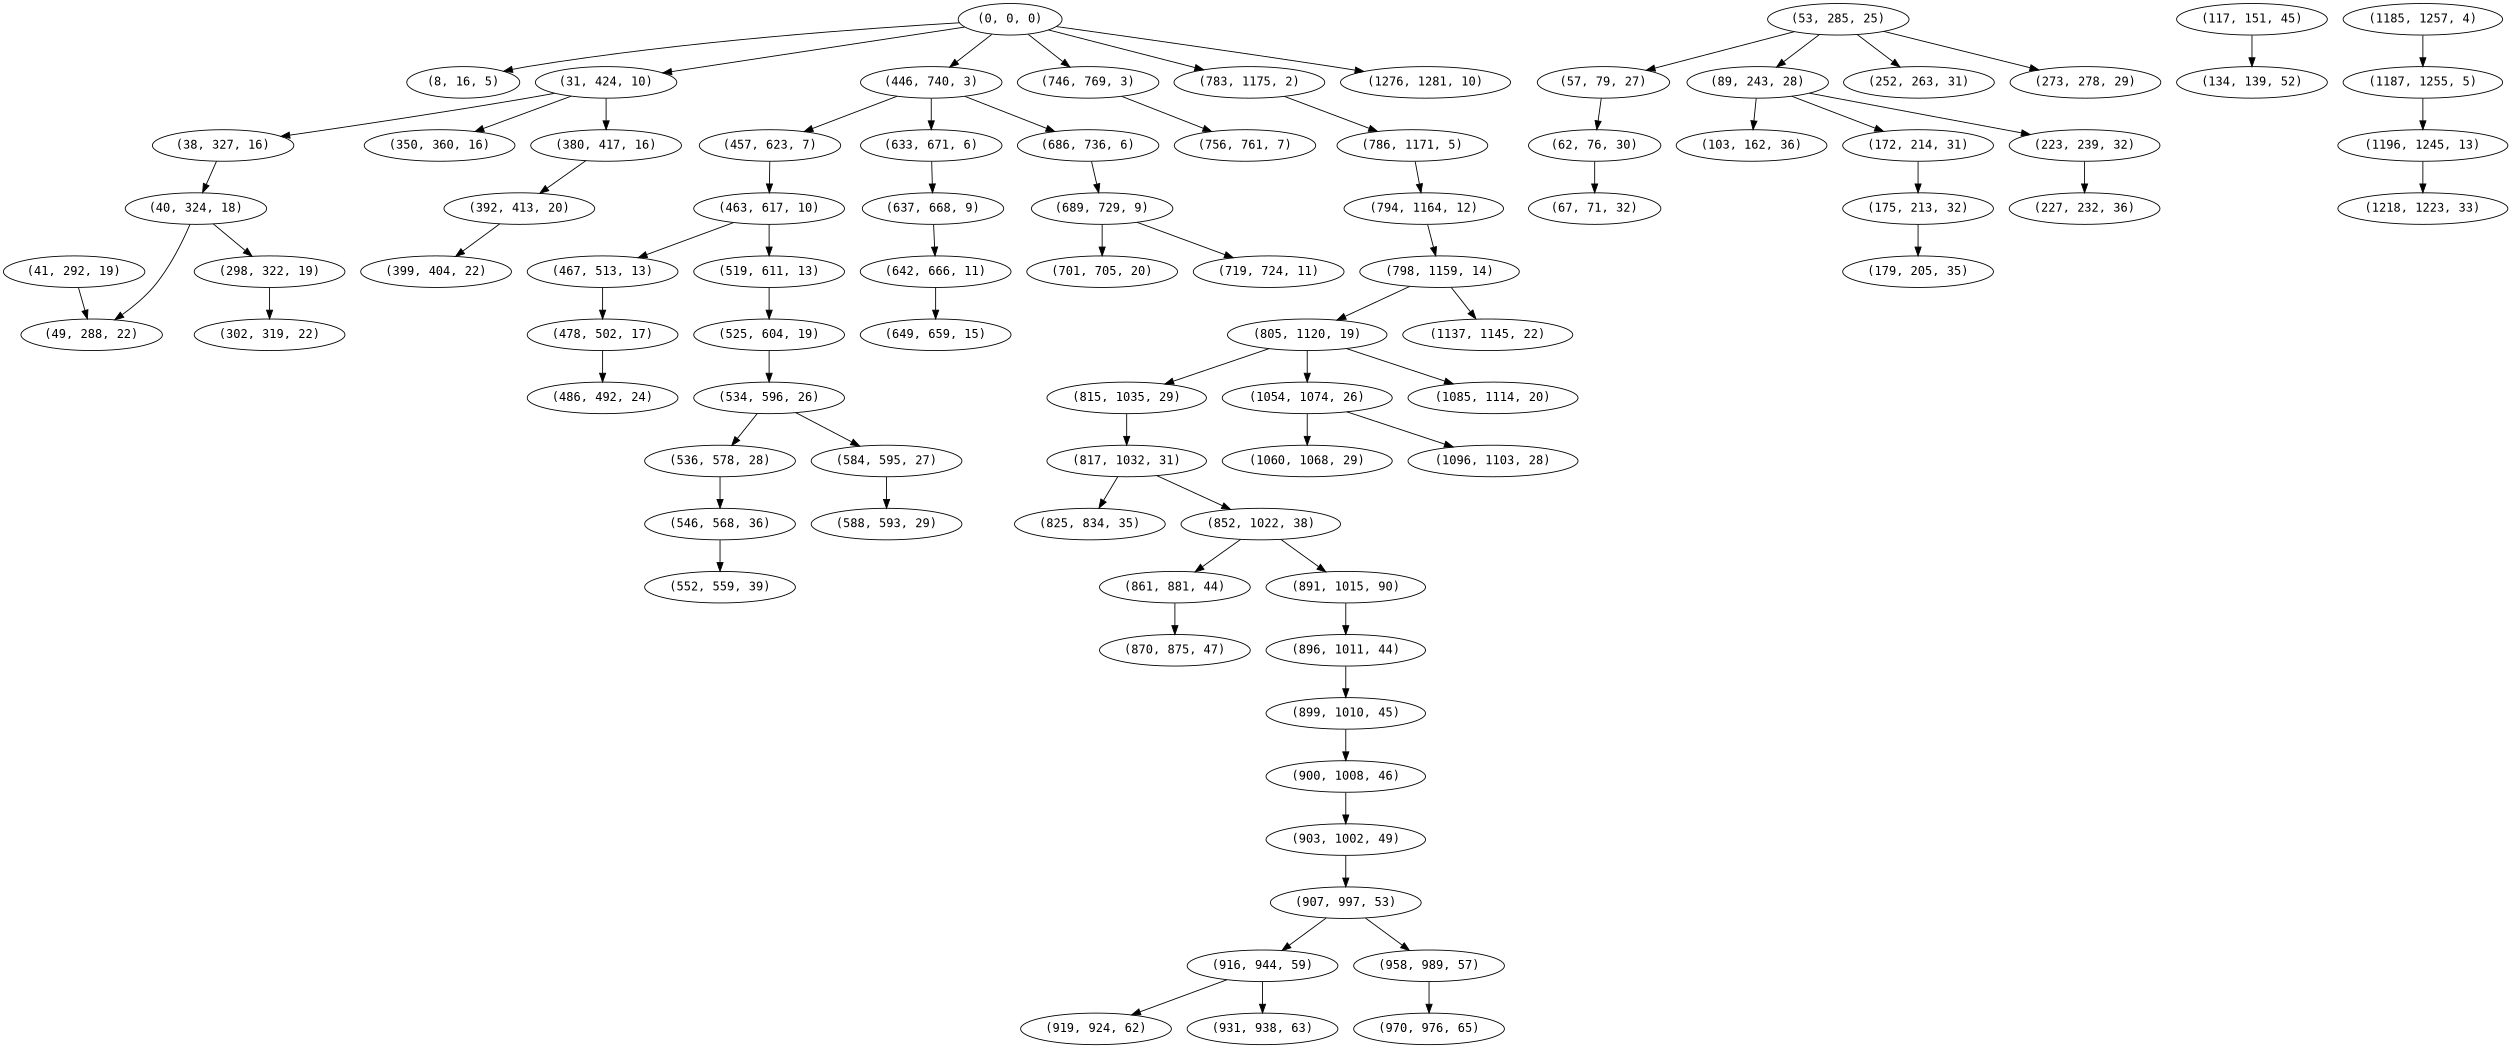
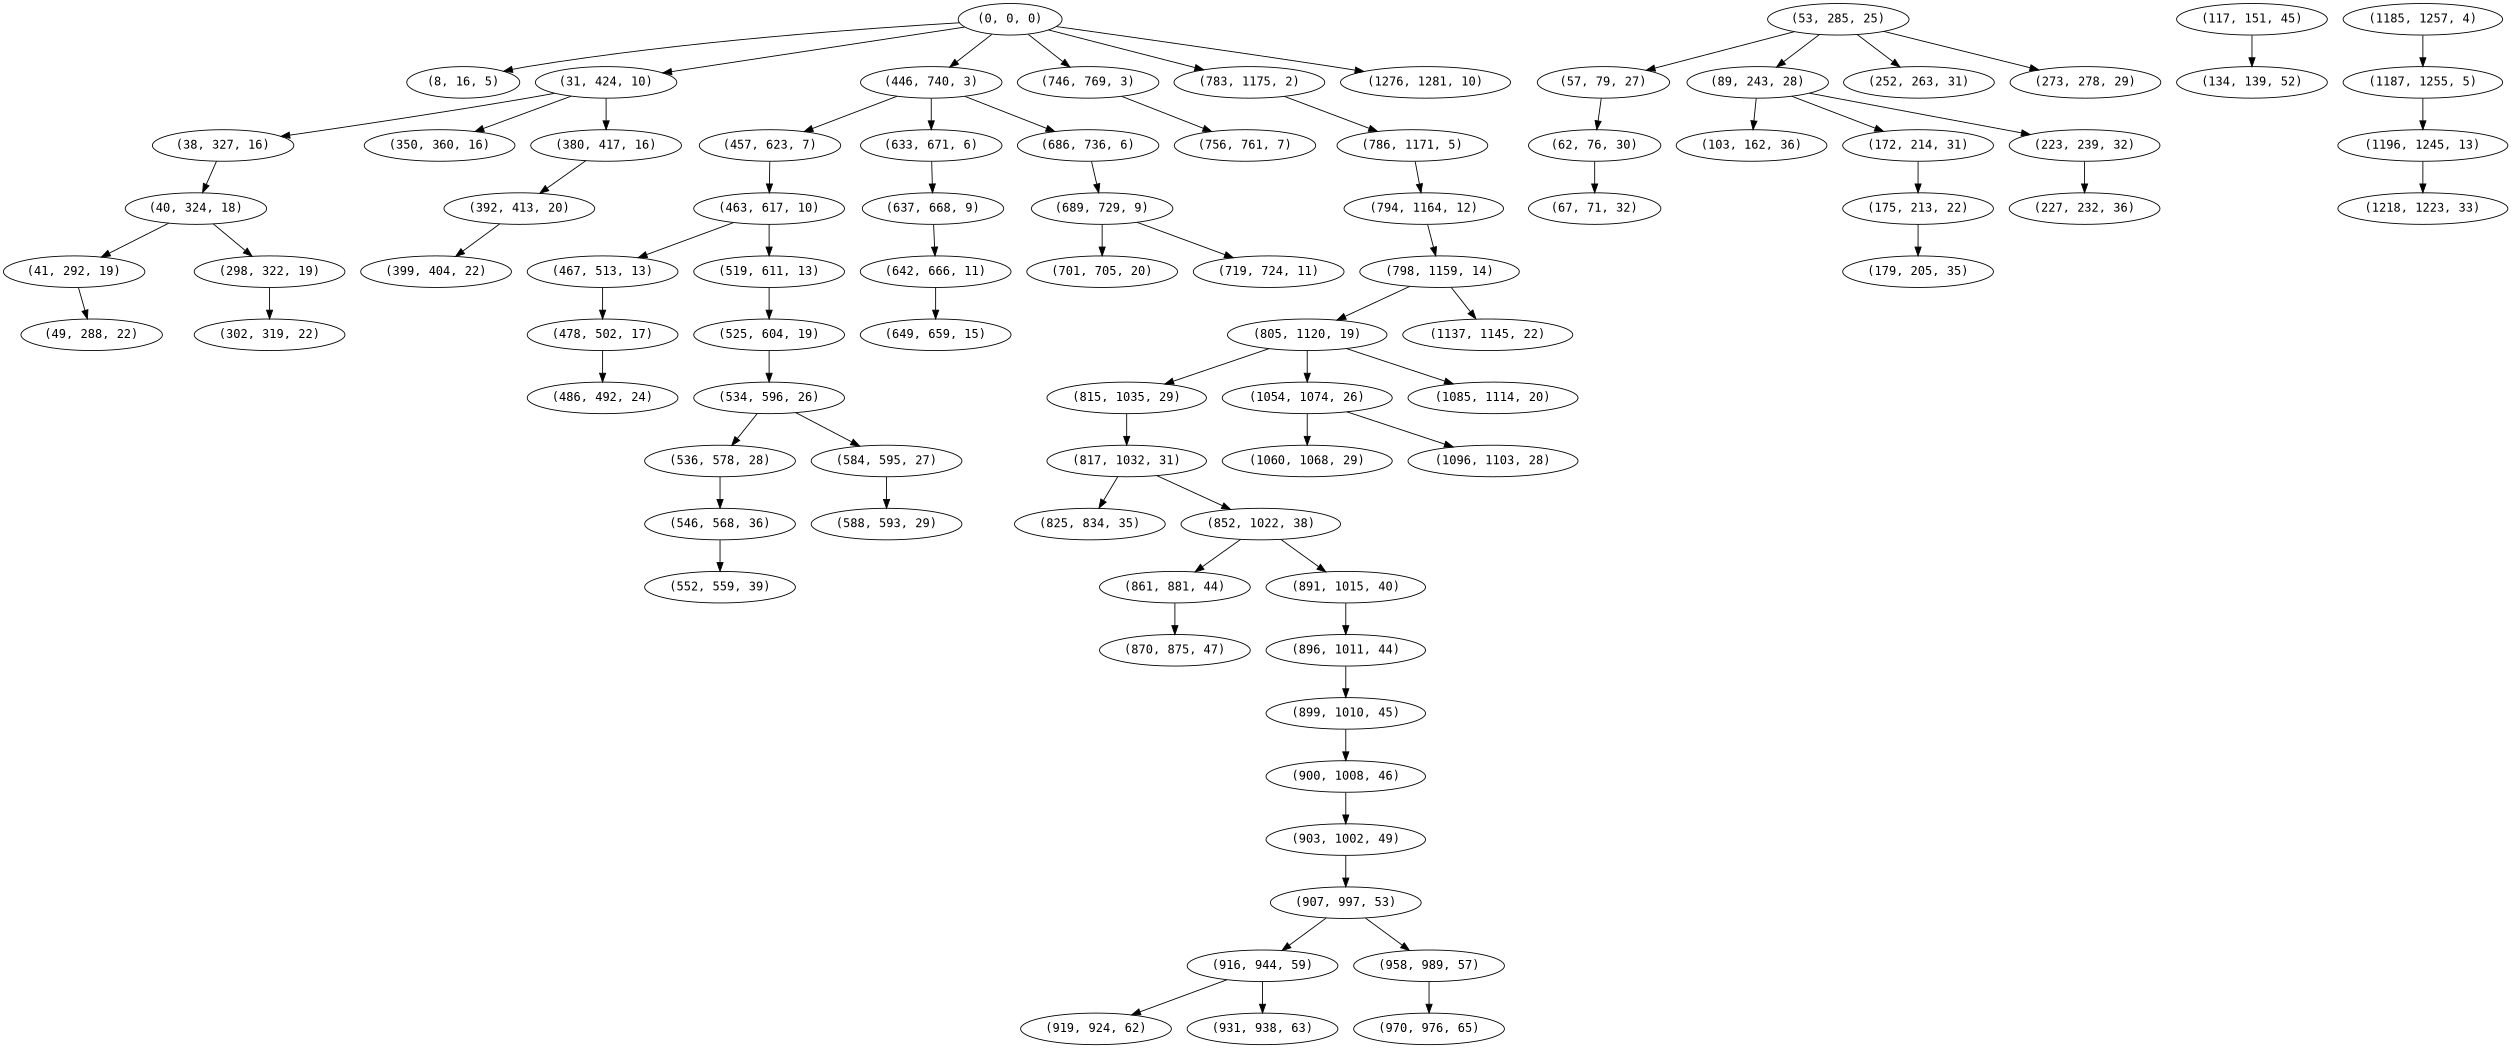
(1918, 209) -> (1918, 209)
(163, 275) -> (139, 238)
(1346, 587) -> (1346, 587)
